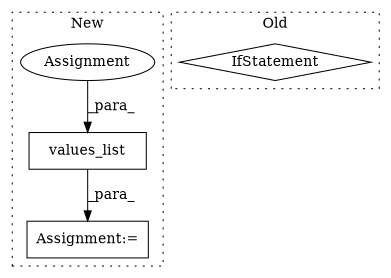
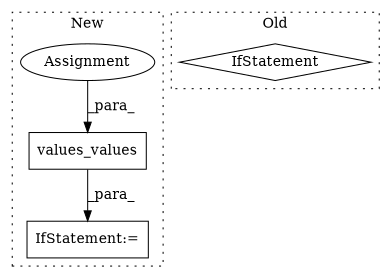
(88, 151) -> (88, 151)
(88, 240) -> (88, 240)
